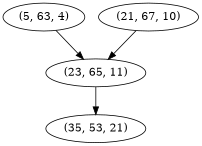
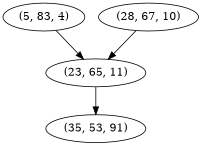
(44, 17) -> (44, 17)
(149, 17) -> (149, 17)
(96, 129) -> (96, 129)
